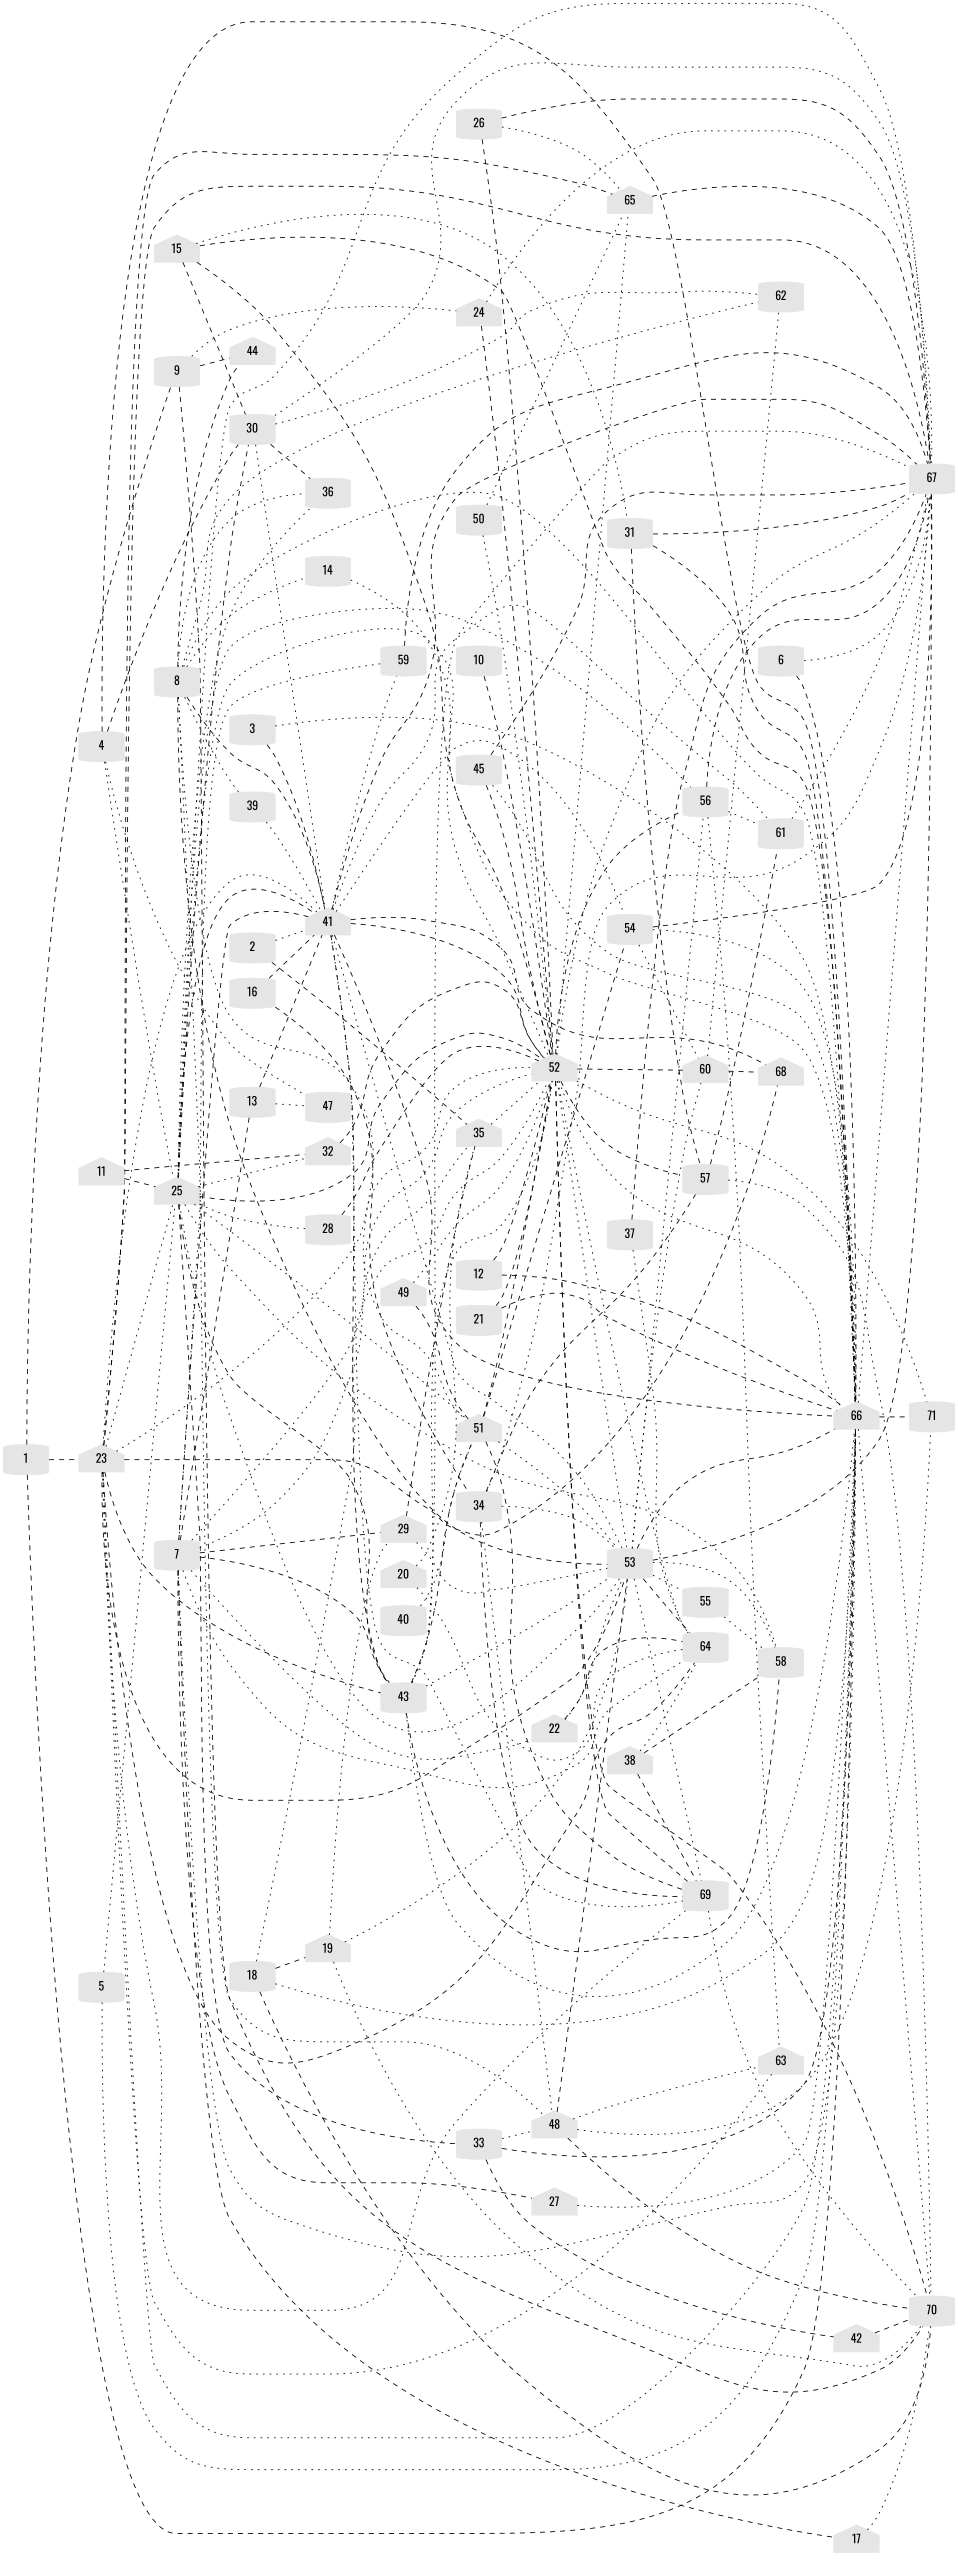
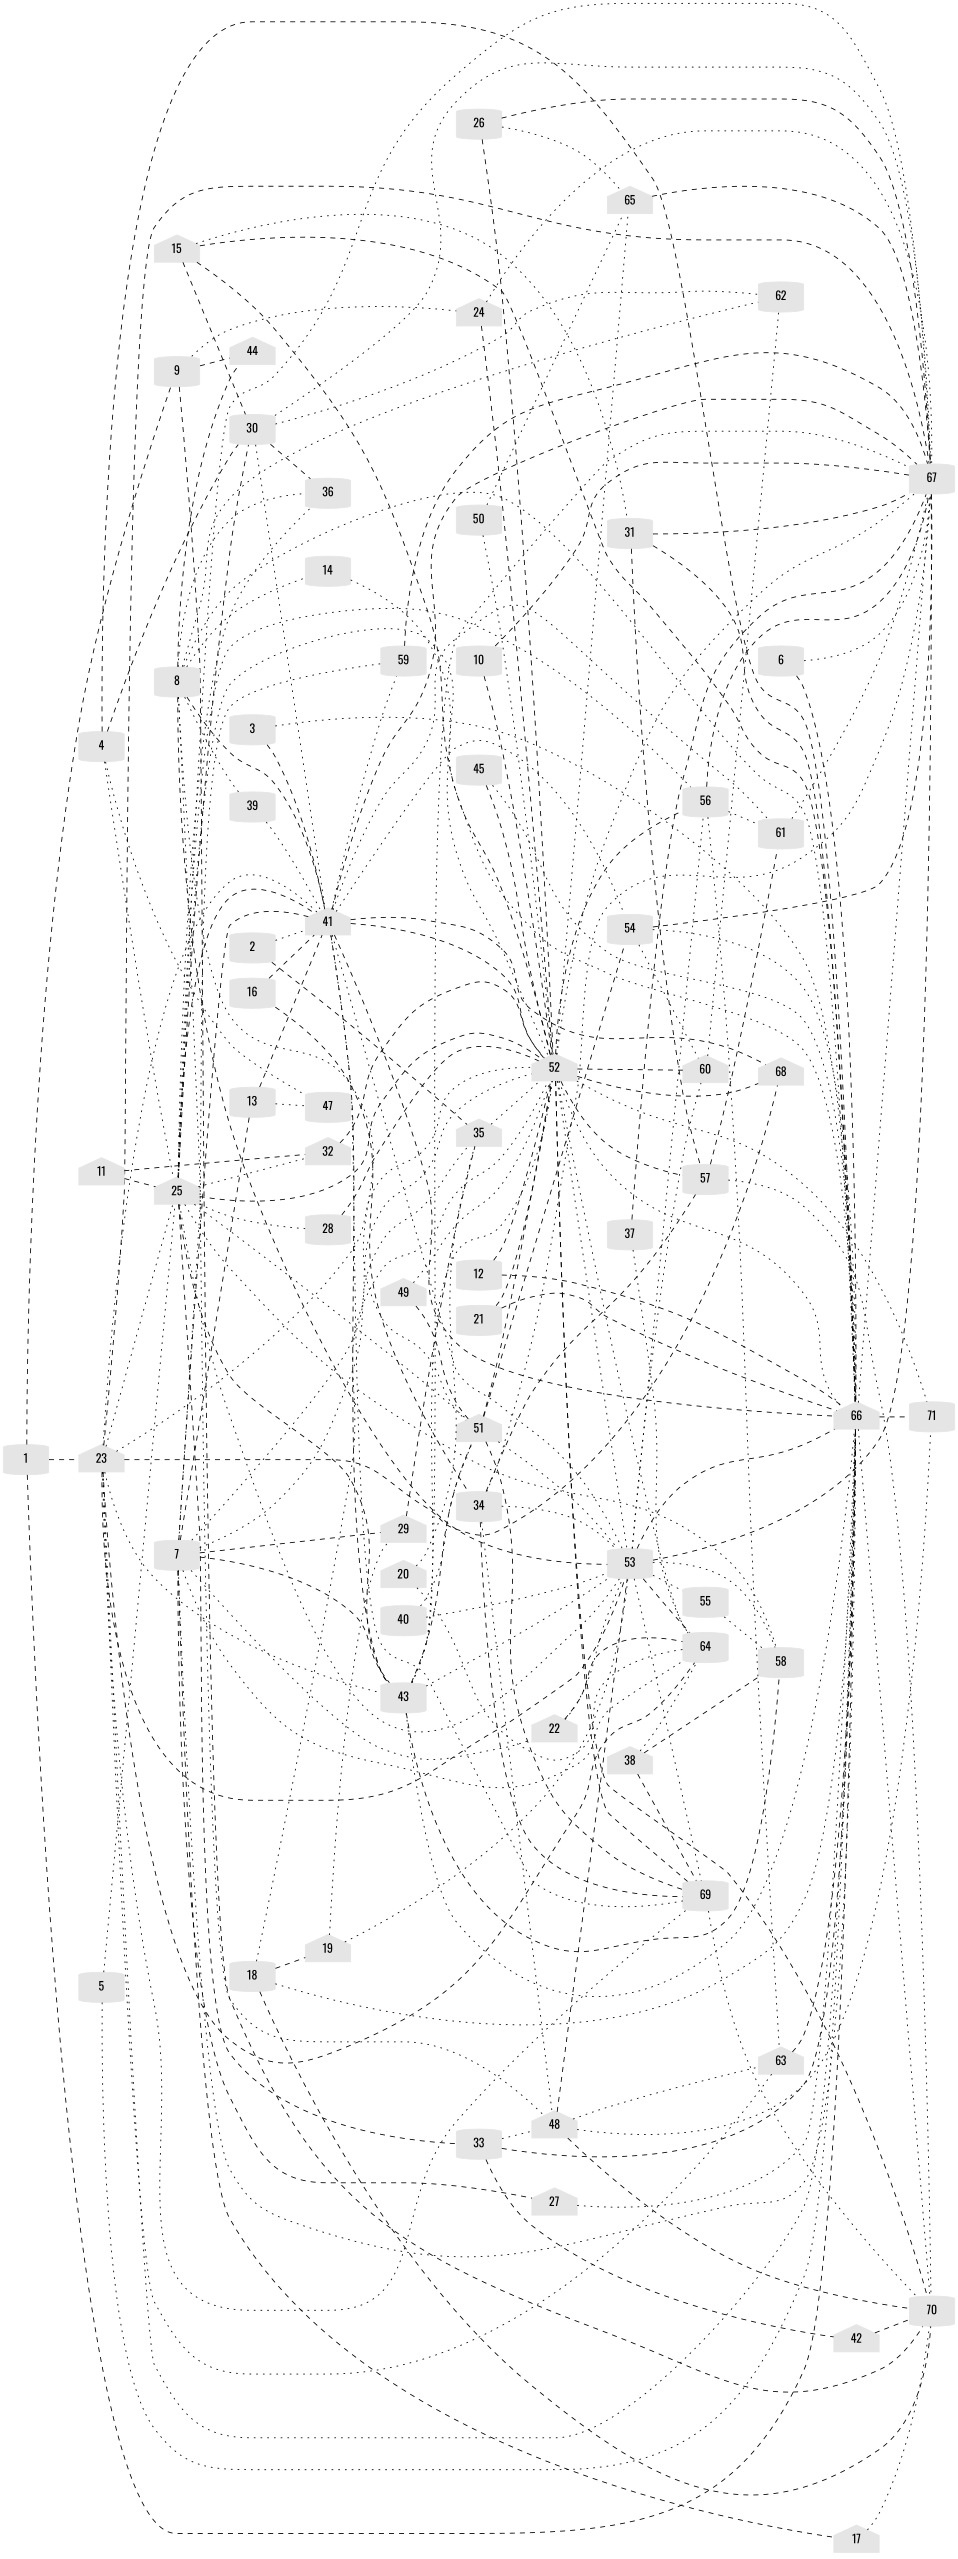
(134, 357) -> none
(609, 510) -> (656, 463)
(743, 1072) -> (668, 1095)
(501, 1589) -> (518, 1599)
(216, 1626) -> (216, 1626)
none -> (845, 1744)
(559, 2278) -> none
